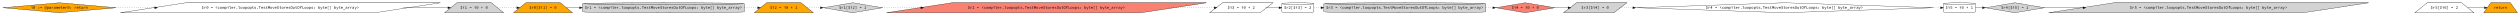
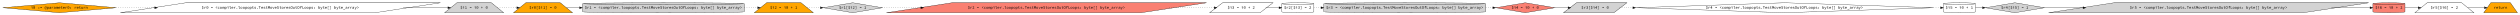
none -> (2389, 8)
